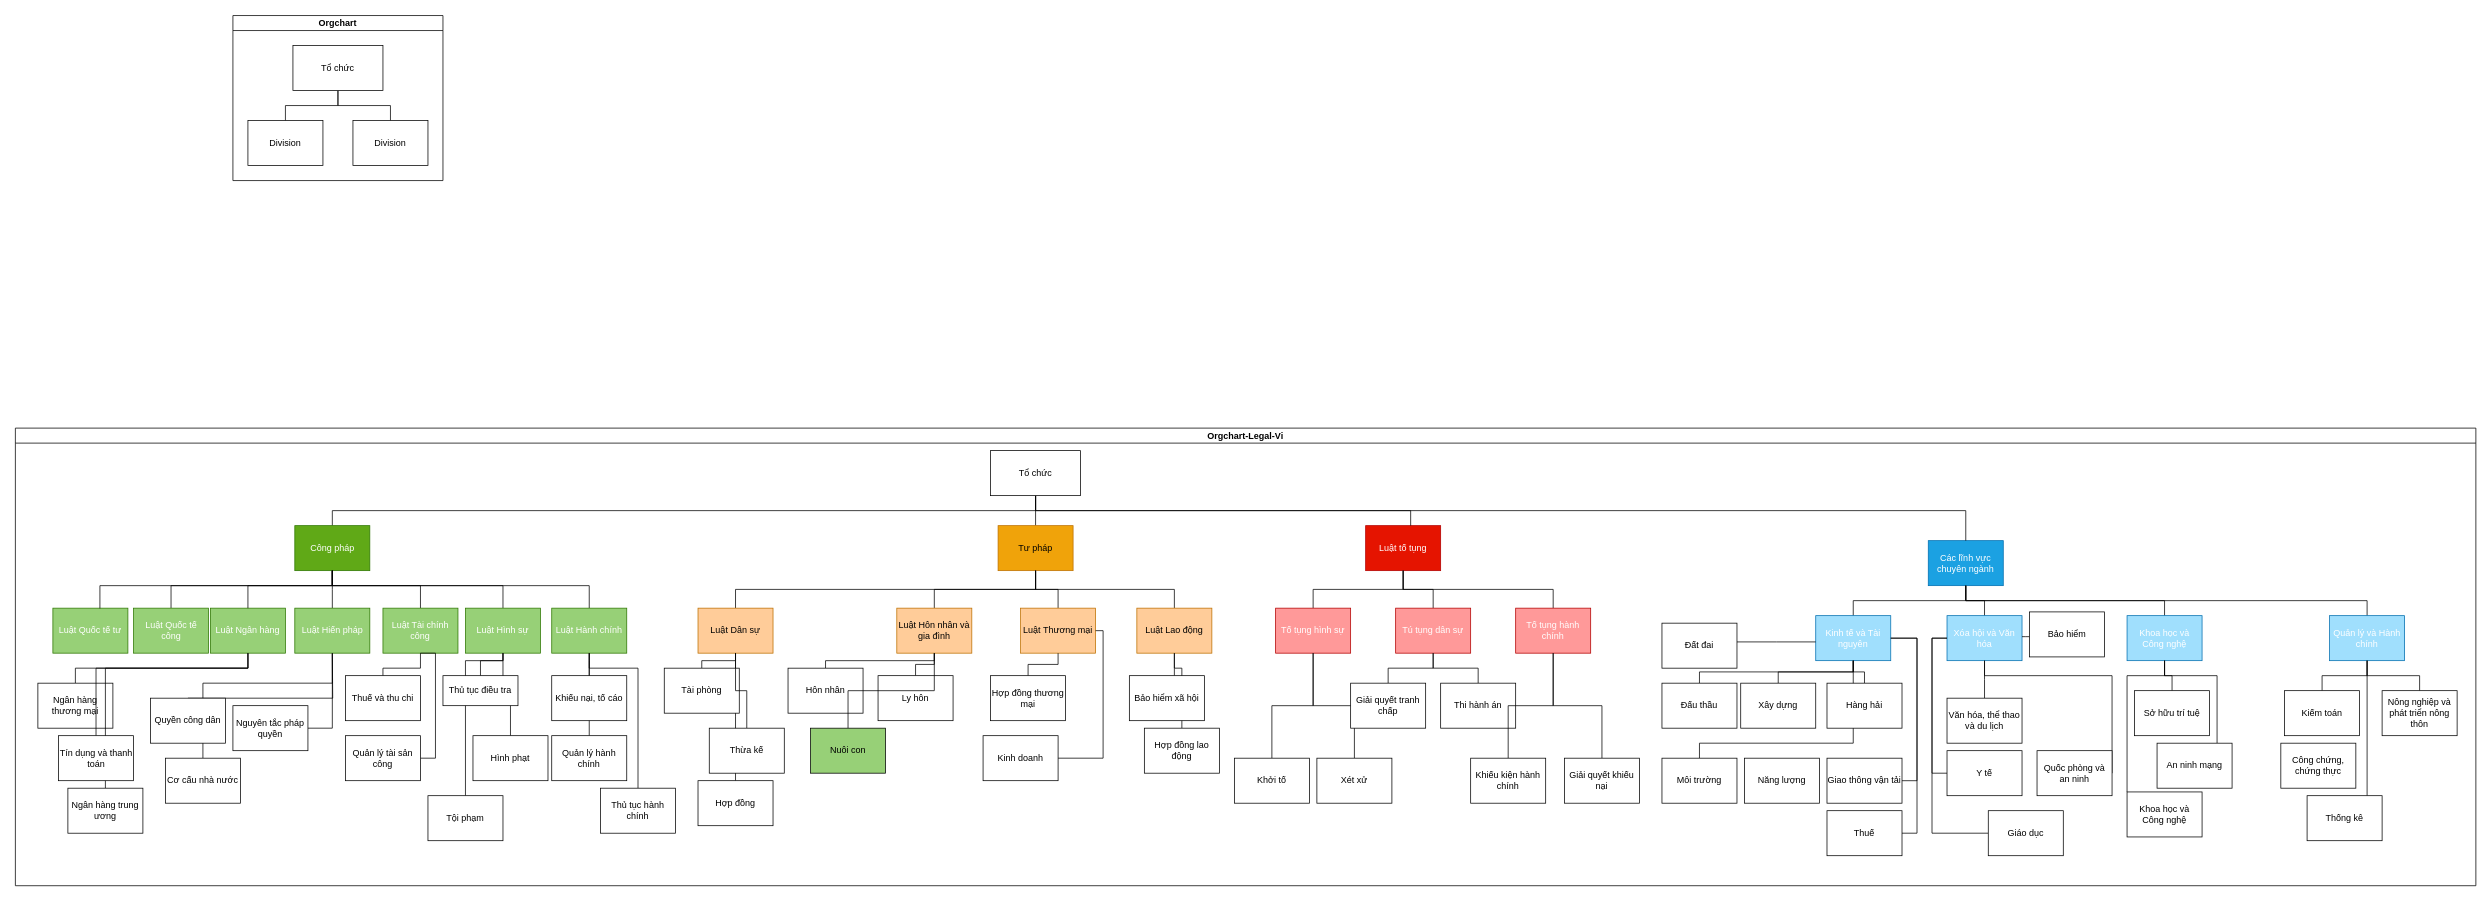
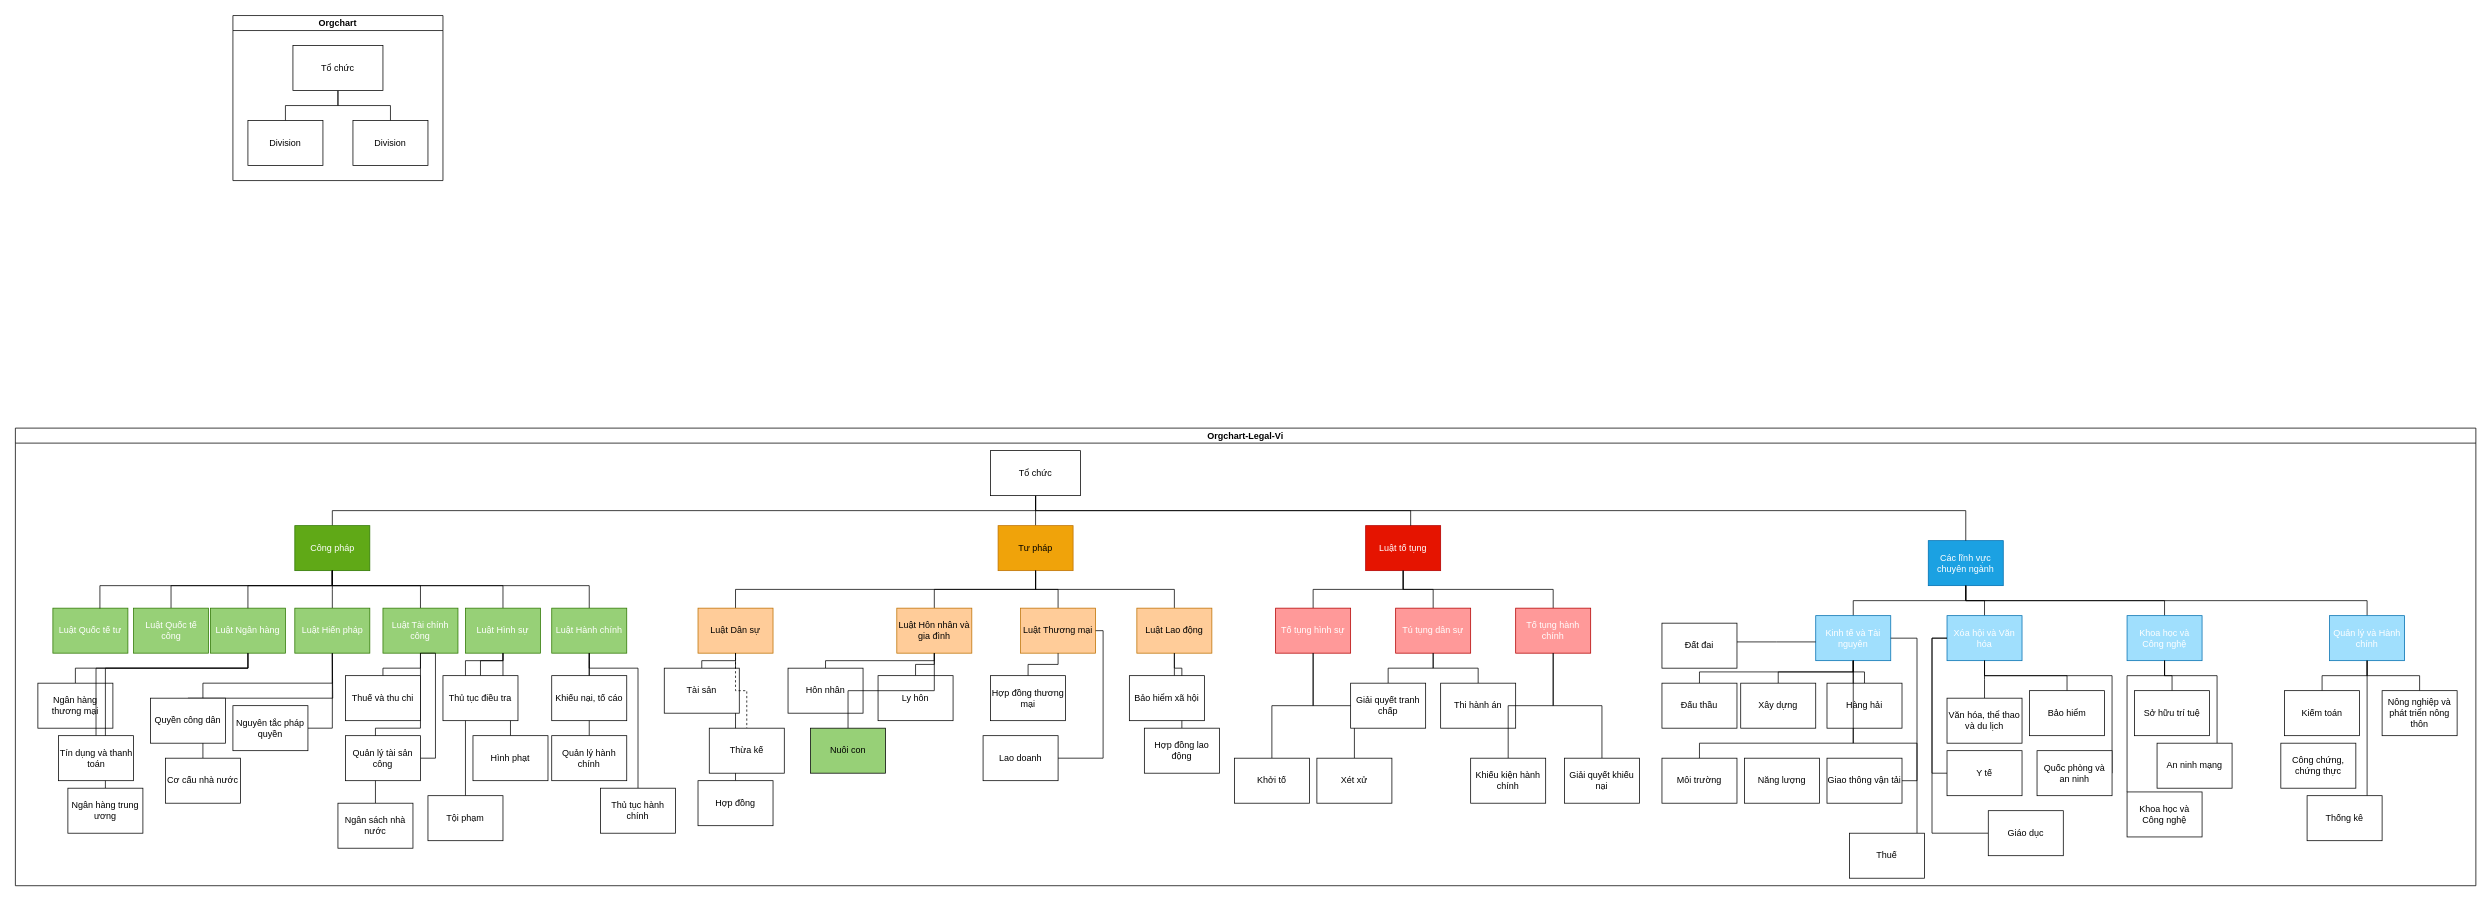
(2067, 634) -> (2067, 713)
(480, 690) -> (480, 698)
(702, 690) -> (702, 690)
(747, 705) -> (747, 705)
none -> (398, 728)
(1020, 758) -> (1020, 758)
none -> (375, 825)
(1864, 833) -> (1887, 855)
